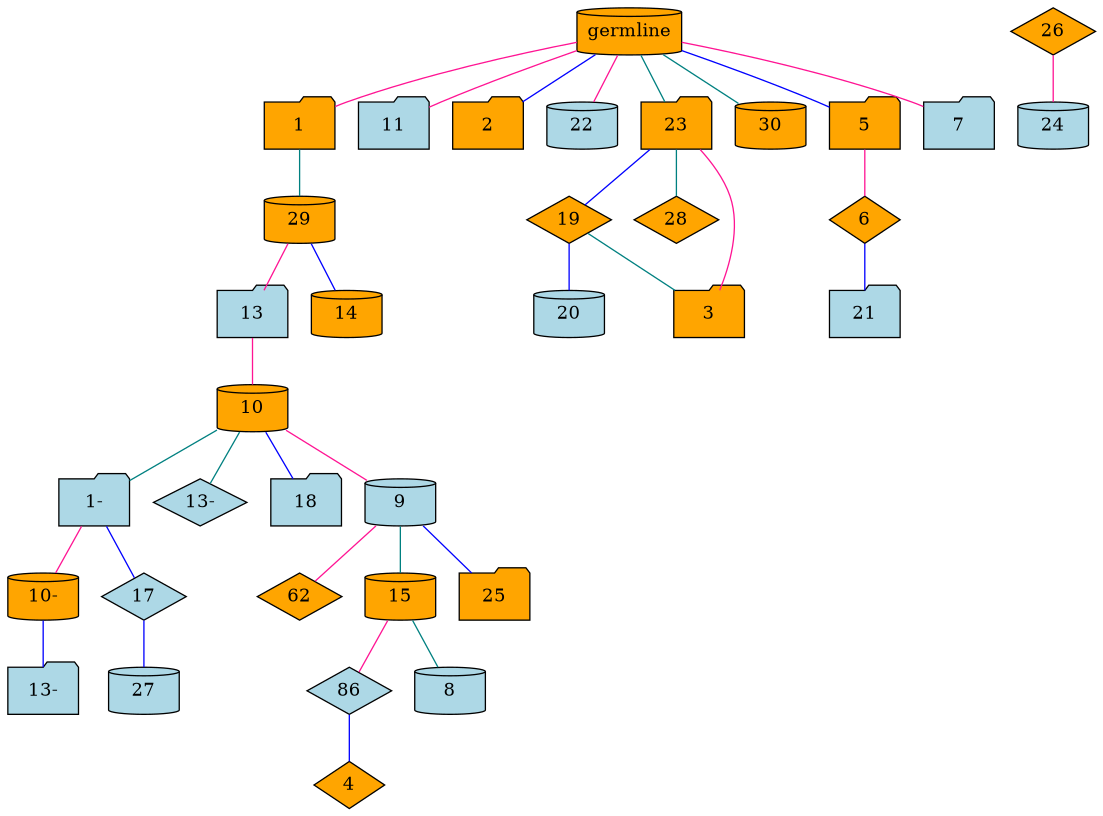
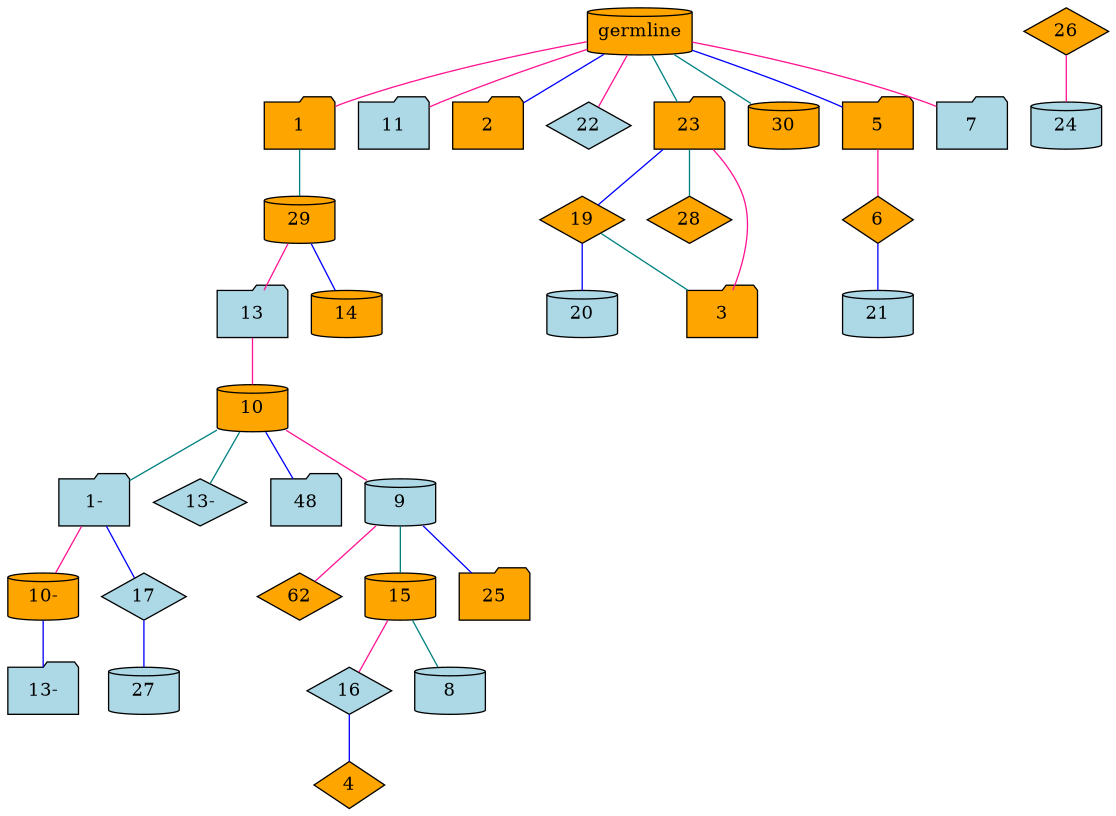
(582, 126) -> (589, 126)
(865, 314) -> (878, 314)
(306, 502) -> (306, 502)
(349, 691) -> (349, 691)
